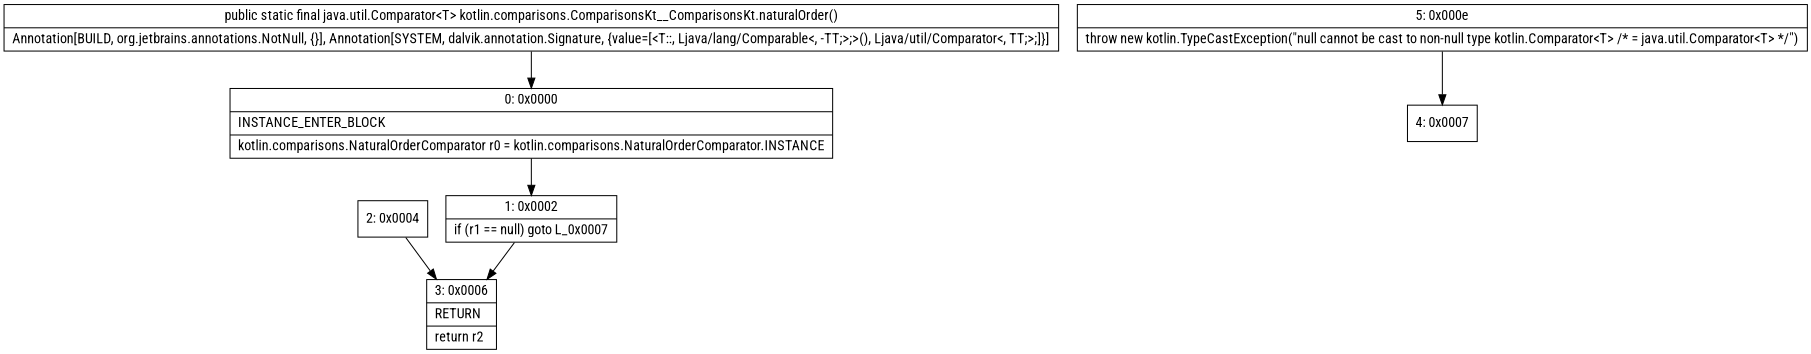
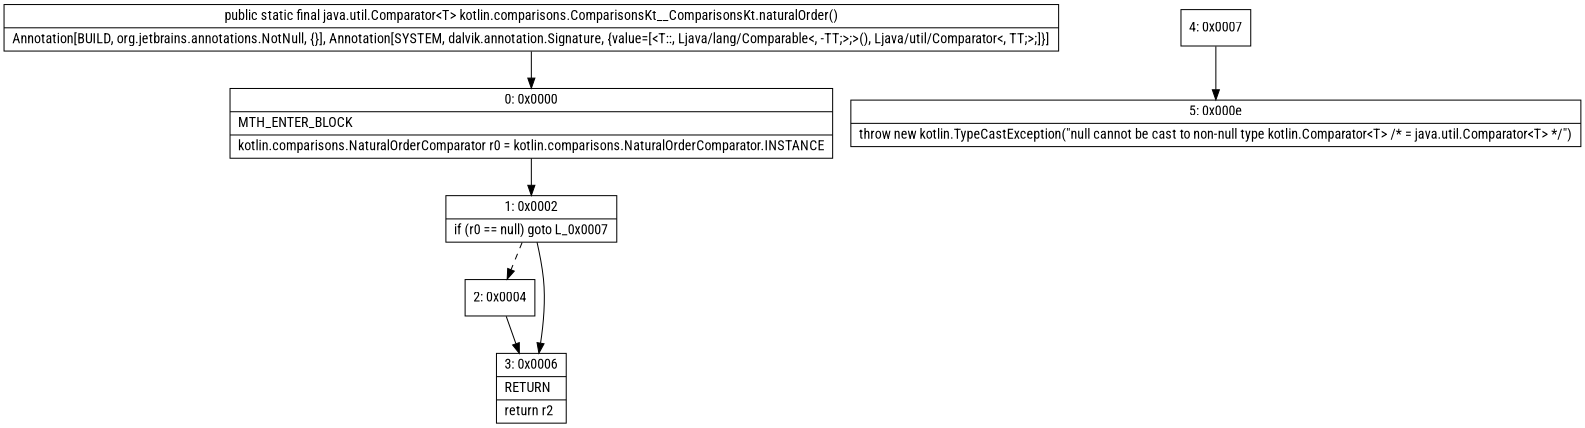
(1442, 73) -> (1216, 68)
(312, 123) -> (296, 123)
(531, 230) -> (531, 230)
none -> (517, 256)
